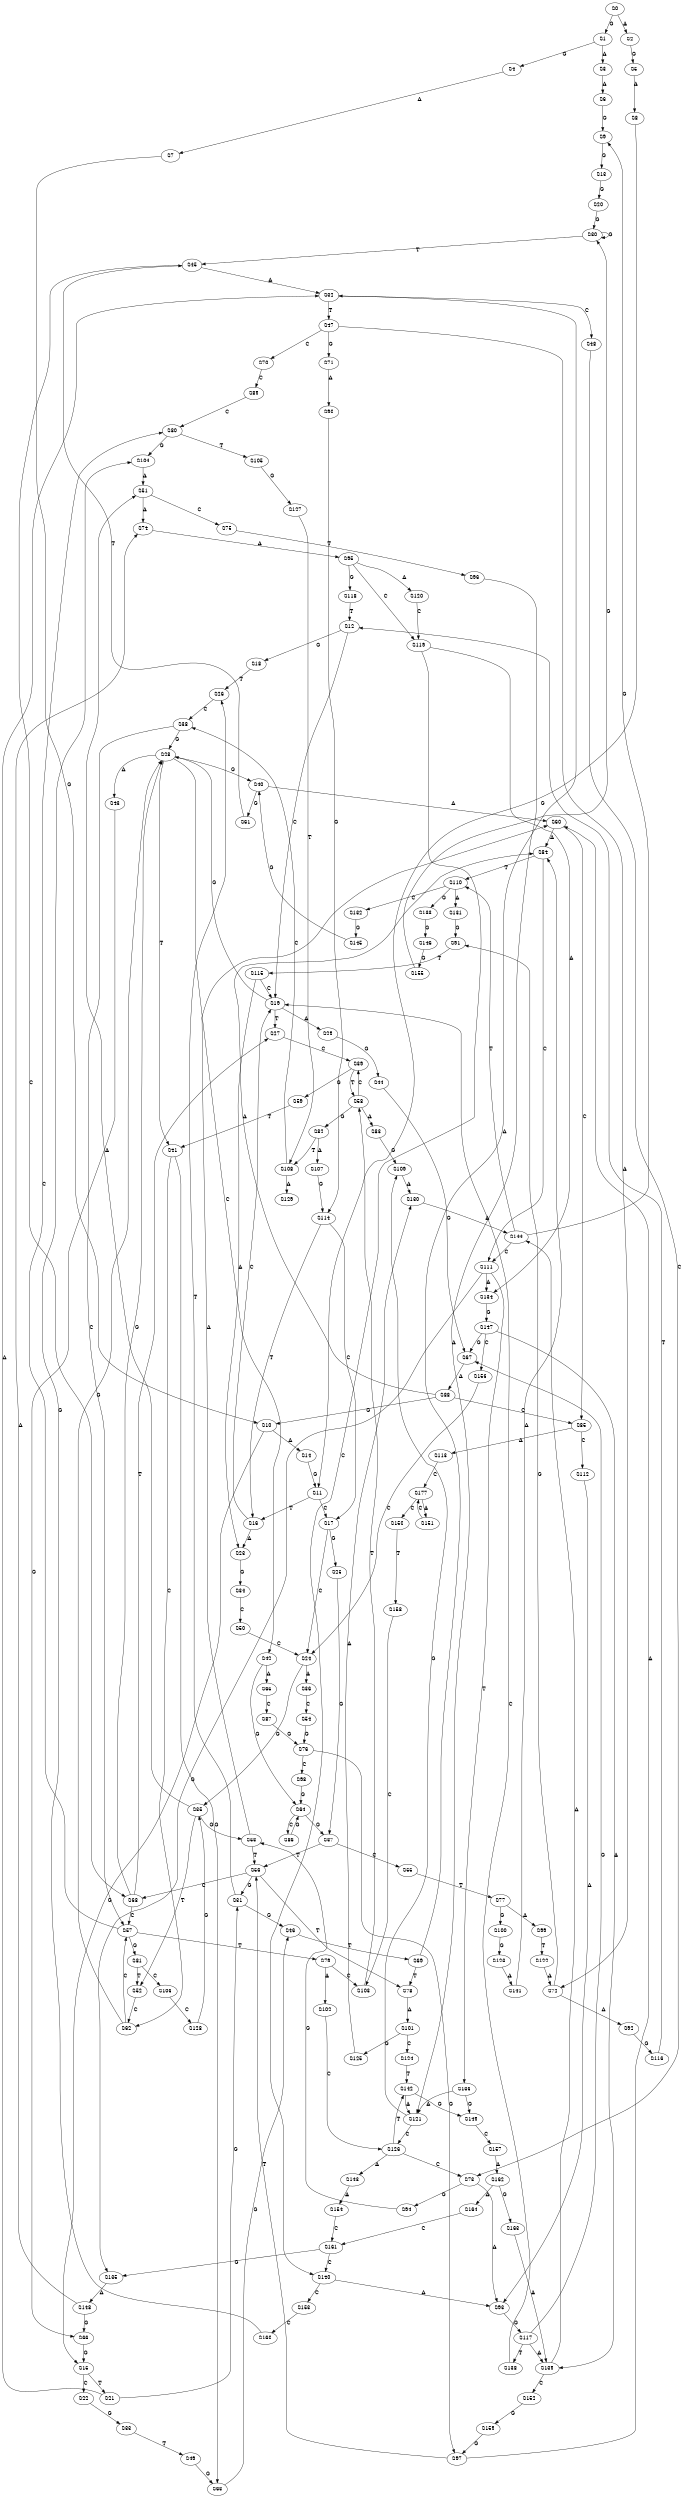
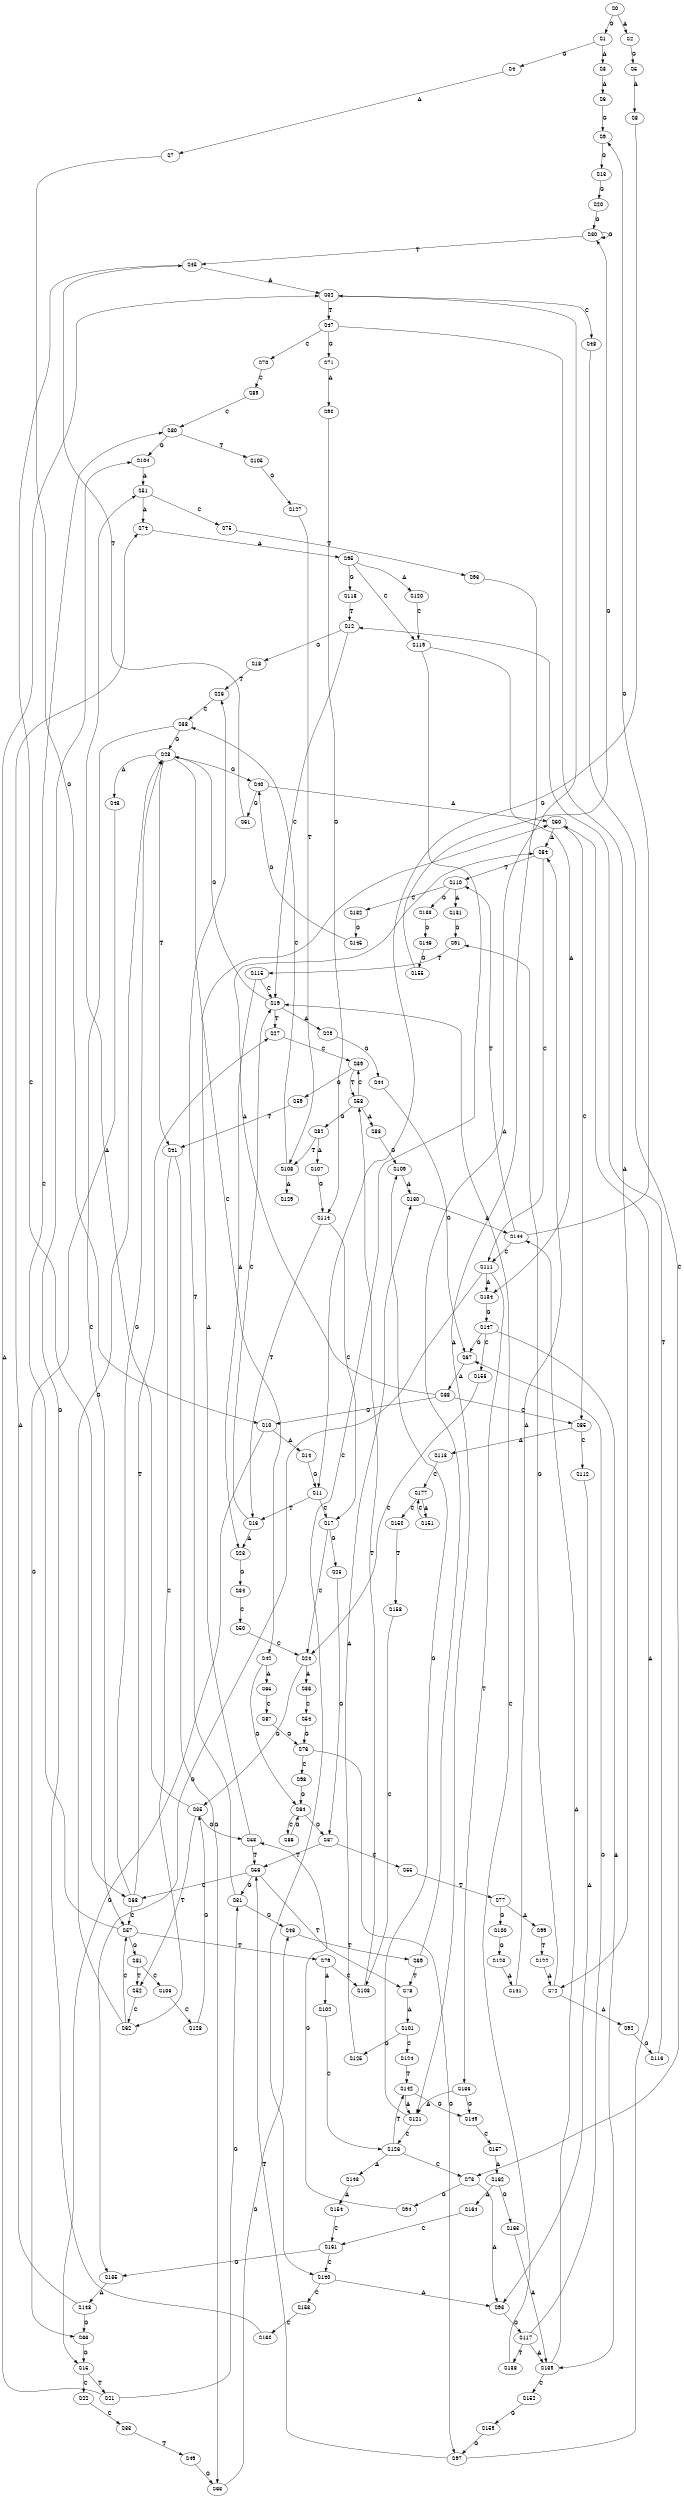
(110, 2414) -> (110, 2414)
